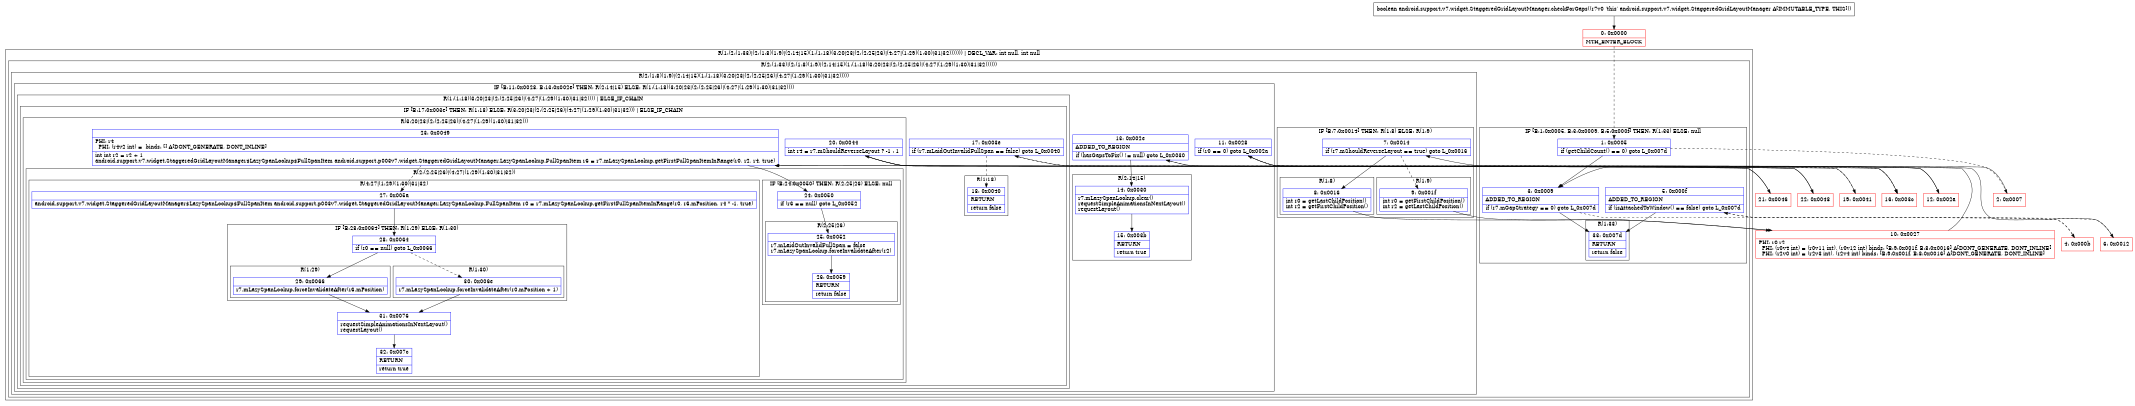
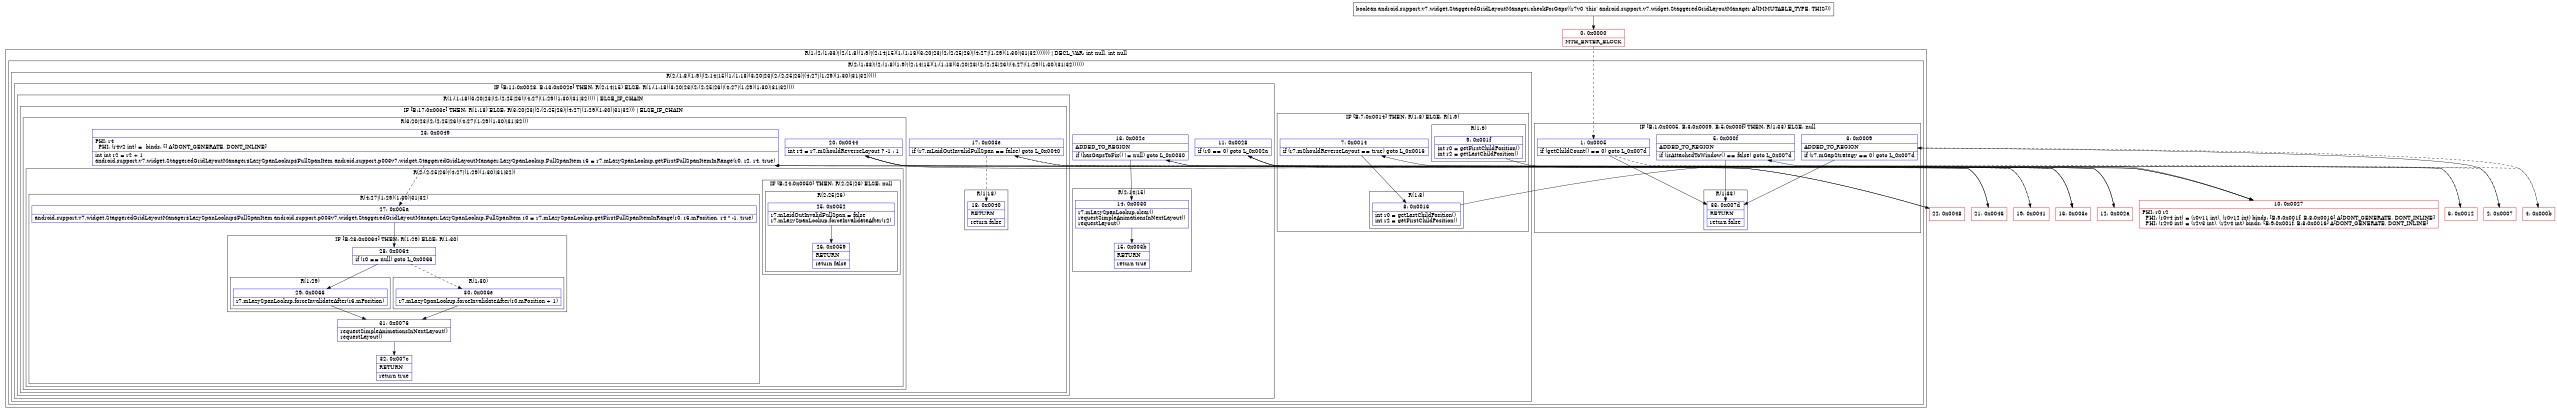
(1582, 170) -> (1657, 179)
(1409, 171) -> none
(819, 200) -> none
